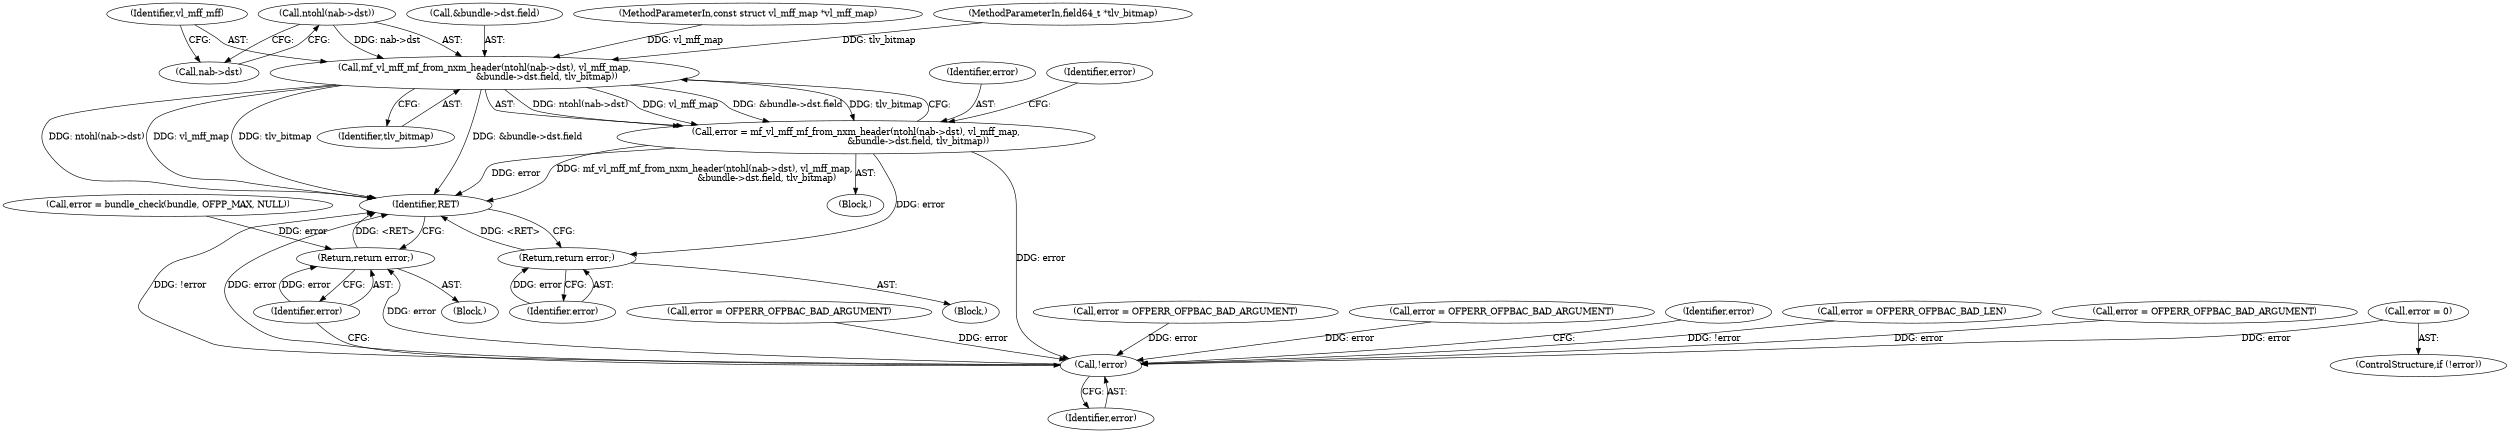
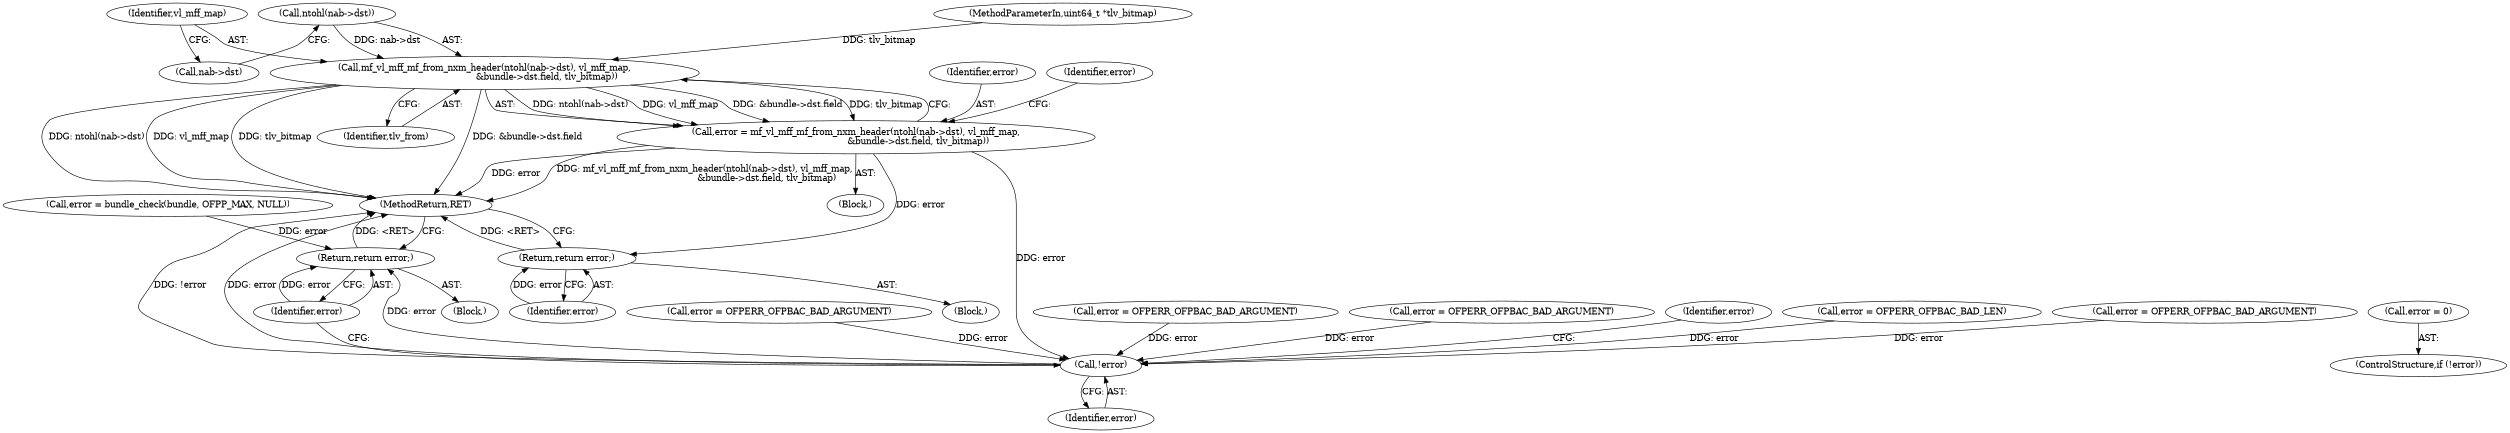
(177, 14) -> (177, 14)
(485, 14) -> none
(748, 14) -> none
(1063, 14) -> (1063, 14)
(264, 40) -> none
(386, 137) -> (386, 137)
(426, 205) -> (426, 205)
(1714, 339) -> (1714, 339)
(1766, 349) -> none
